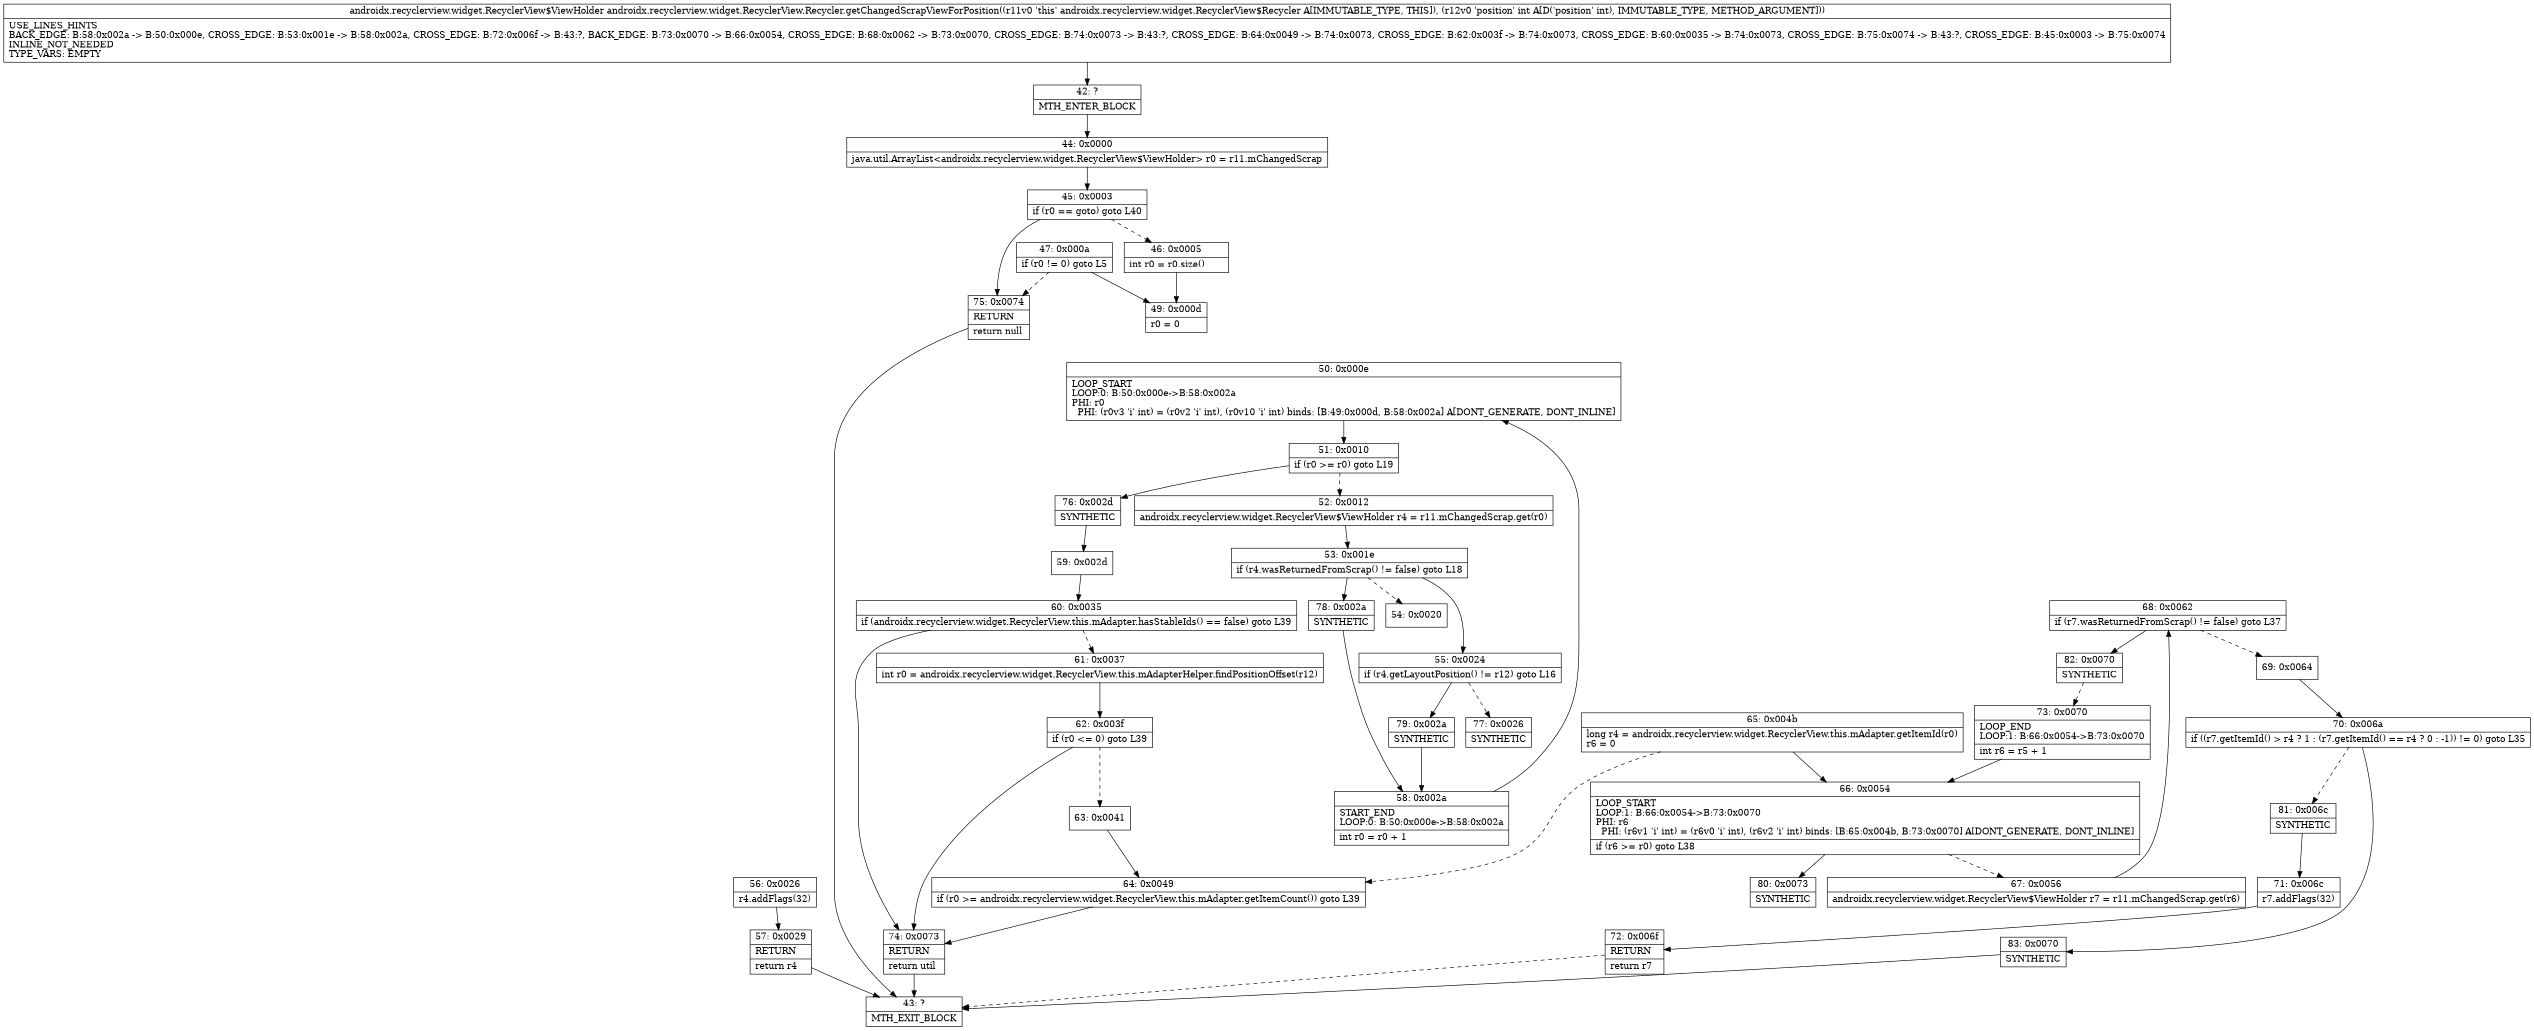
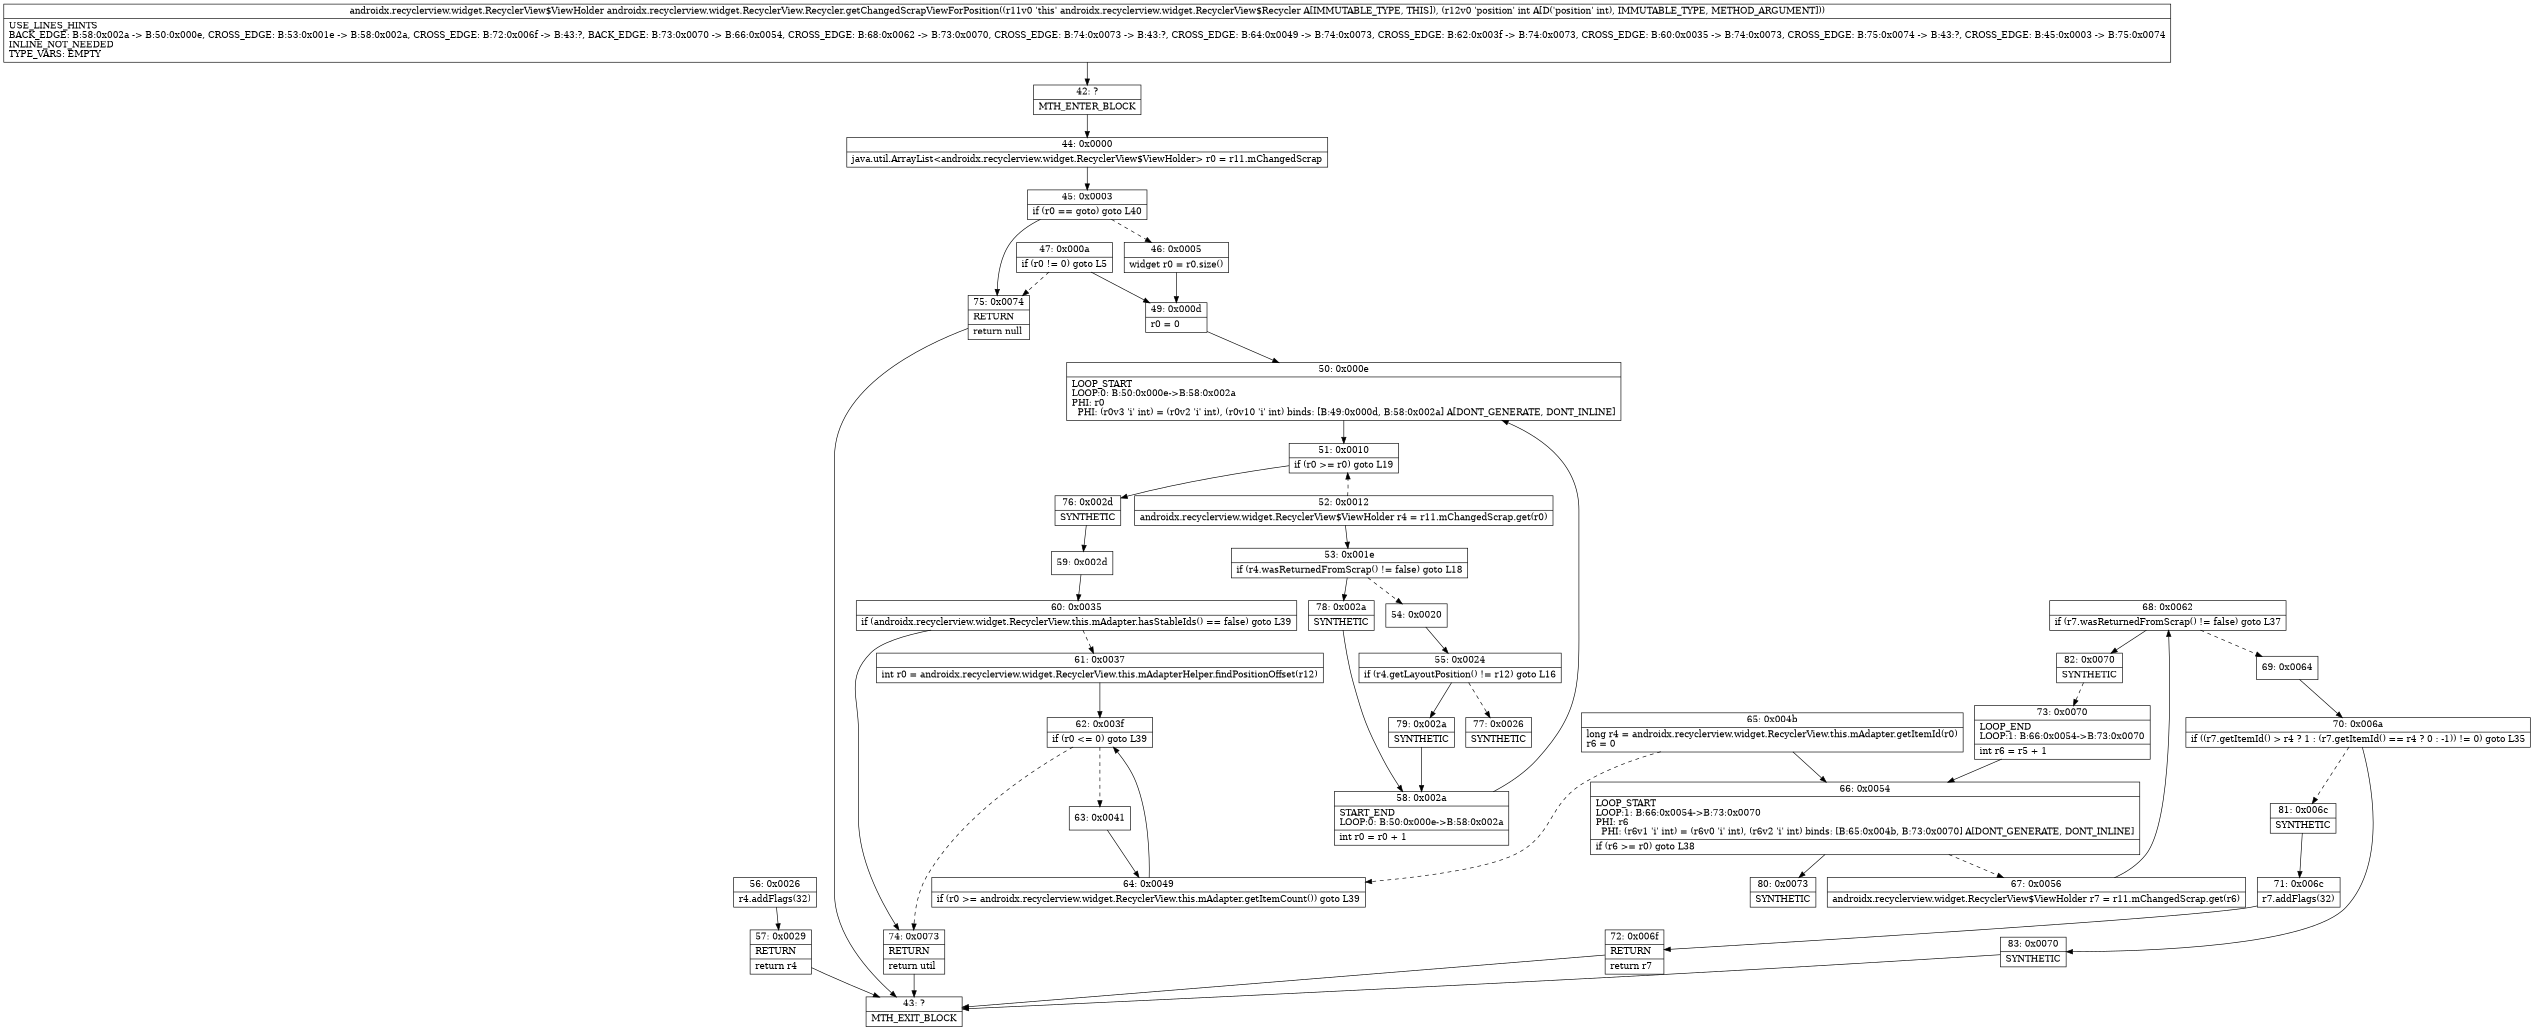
(1167, 265) -> (1176, 265)
none -> (1240, 346)
(1340, 481) -> (1348, 488)
(1456, 605) -> (1435, 638)
(973, 819) -> (973, 819)
(1022, 925) -> (1144, 812)
(1287, 981) -> (1287, 981)
